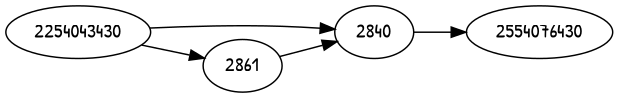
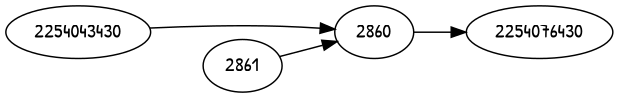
(374, 32) -> (374, 32)
(540, 32) -> (540, 32)
(166, 50) -> none
